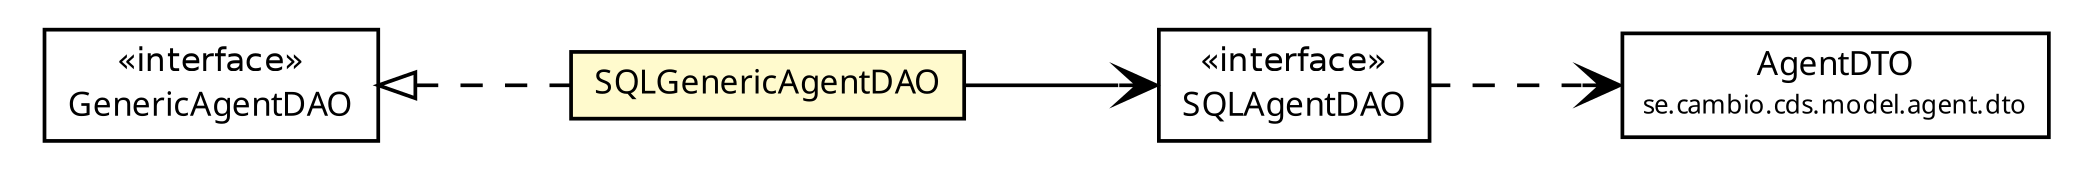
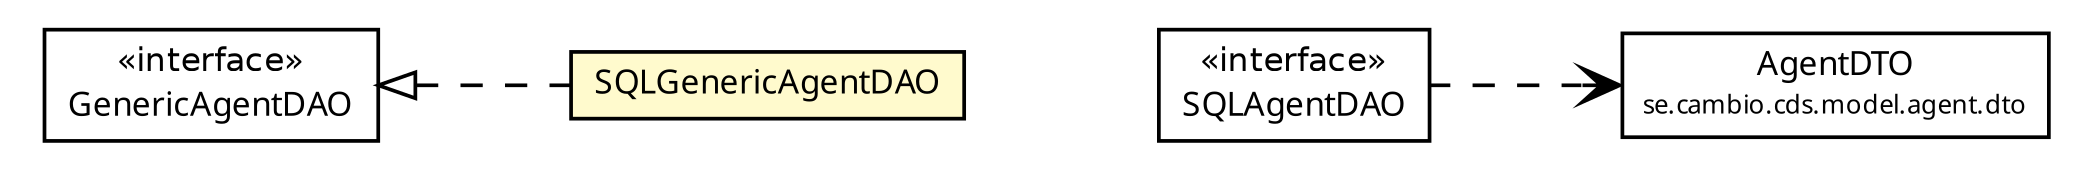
(1042, 85) -> none
